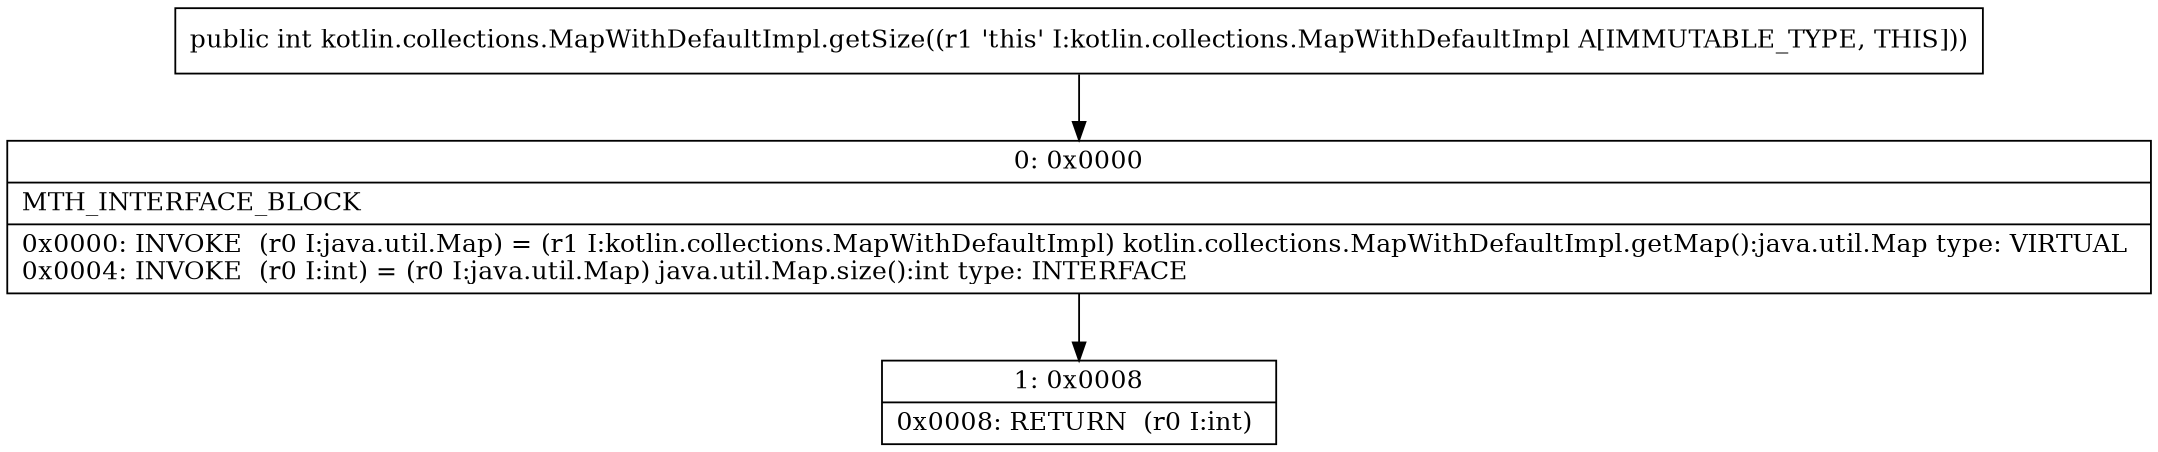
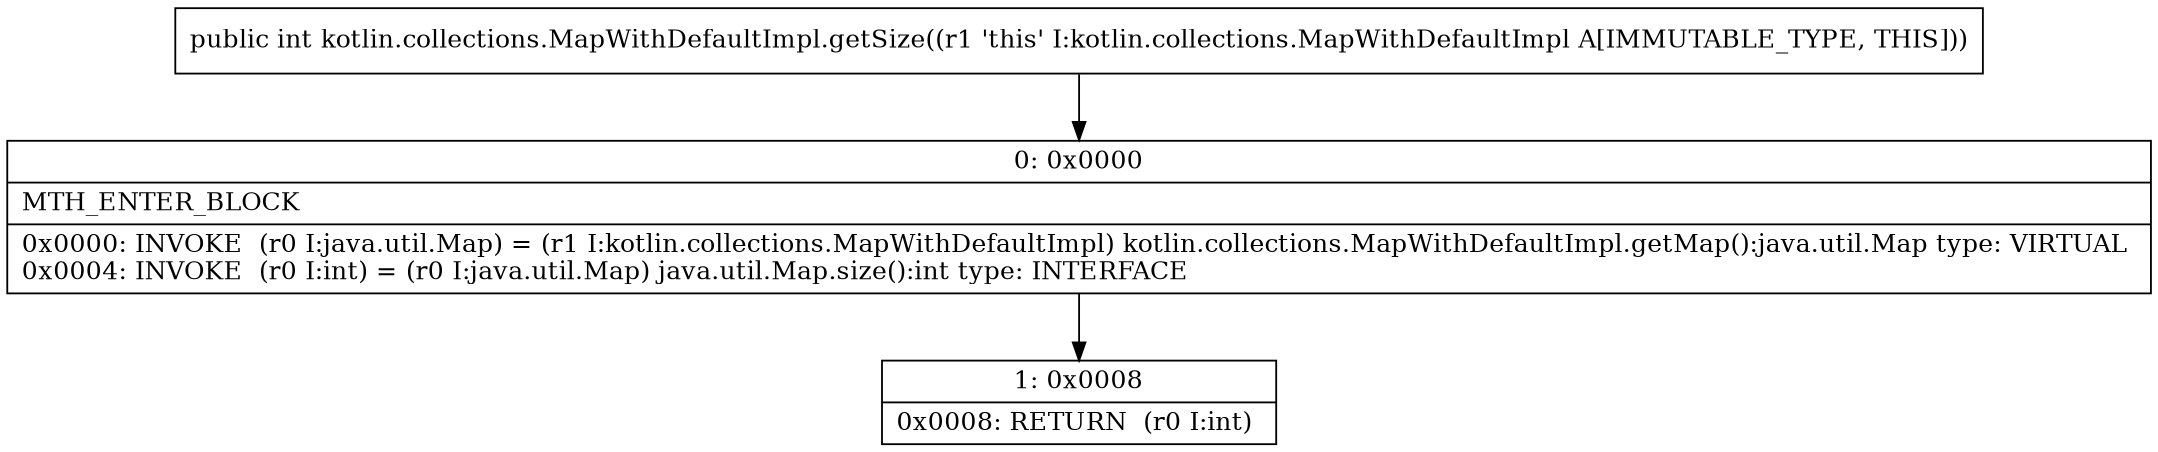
(192, 203) -> (162, 203)
